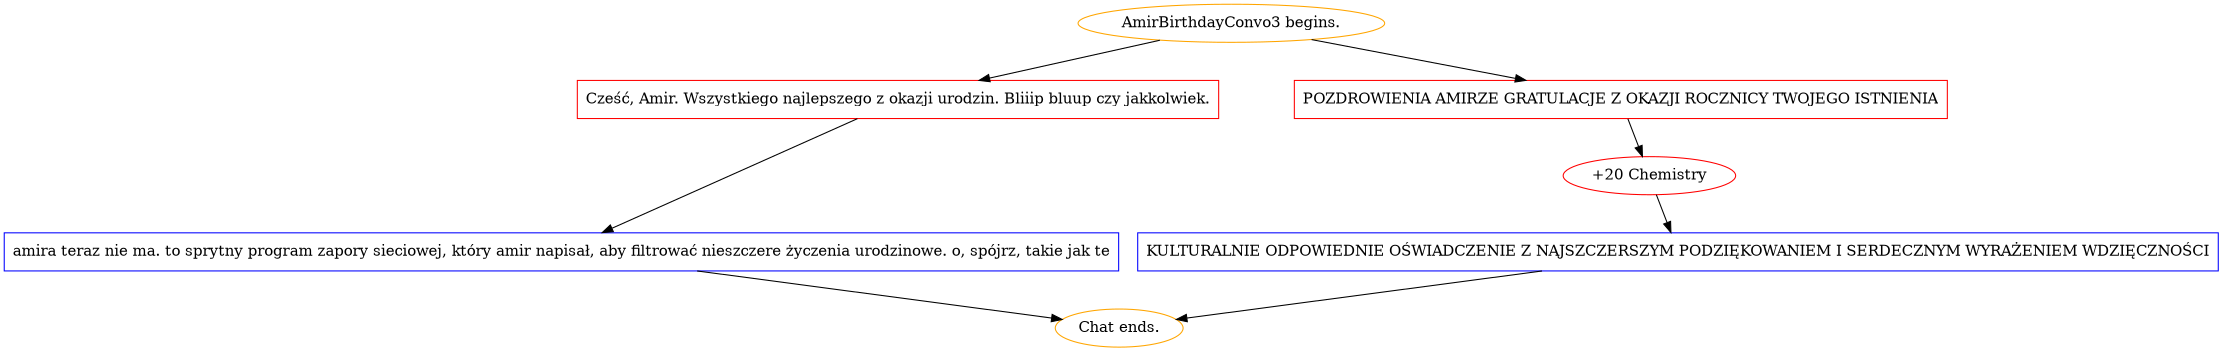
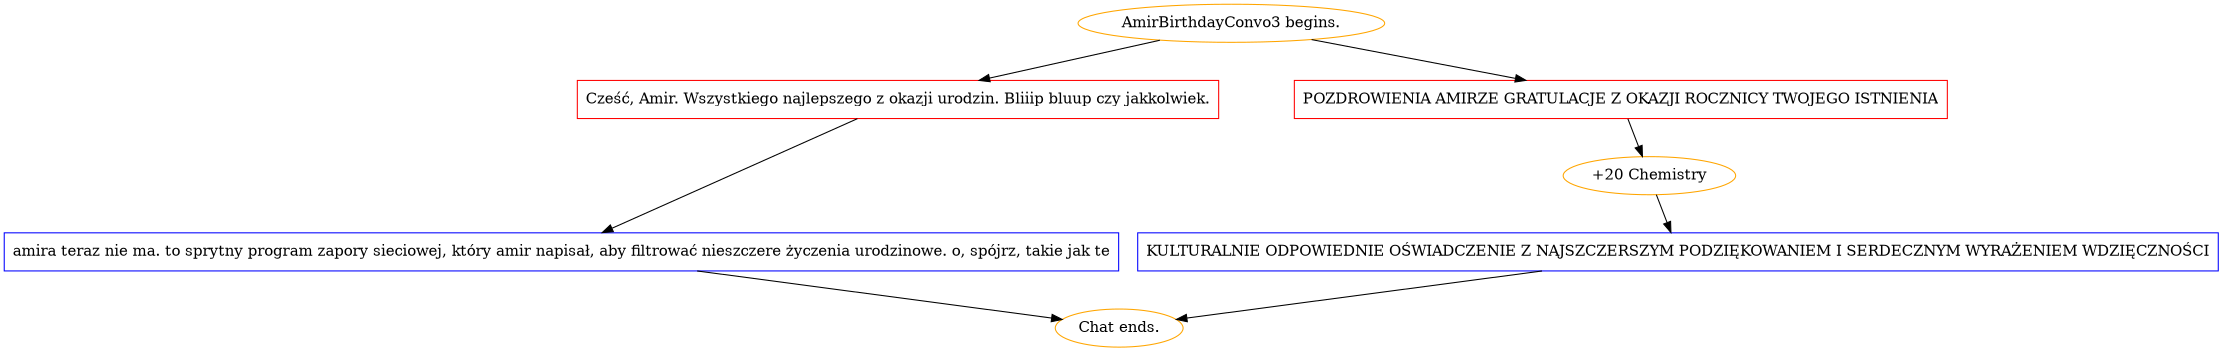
(1649, 176) -> (1649, 176)
